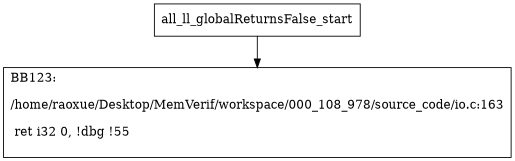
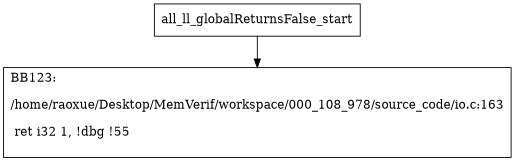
(70, 132) -> (70, 132)
